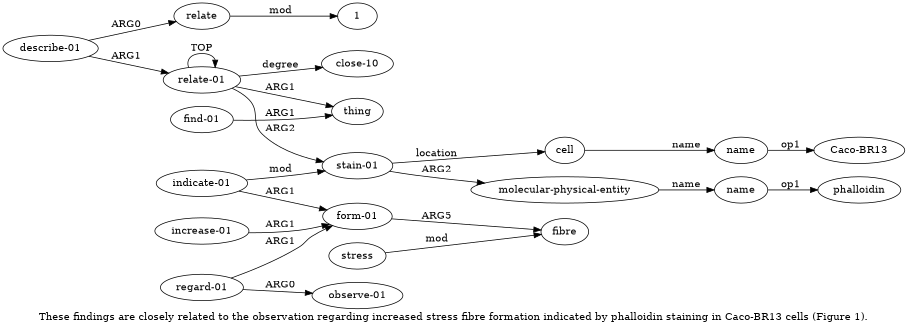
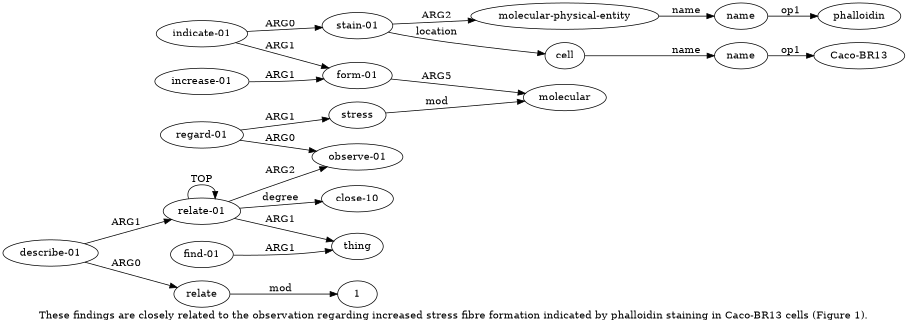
(263, 135) -> (274, 185)
(281, 169) -> (281, 24)
(565, 232) -> (565, 98)
(281, 257) -> (281, 125)
